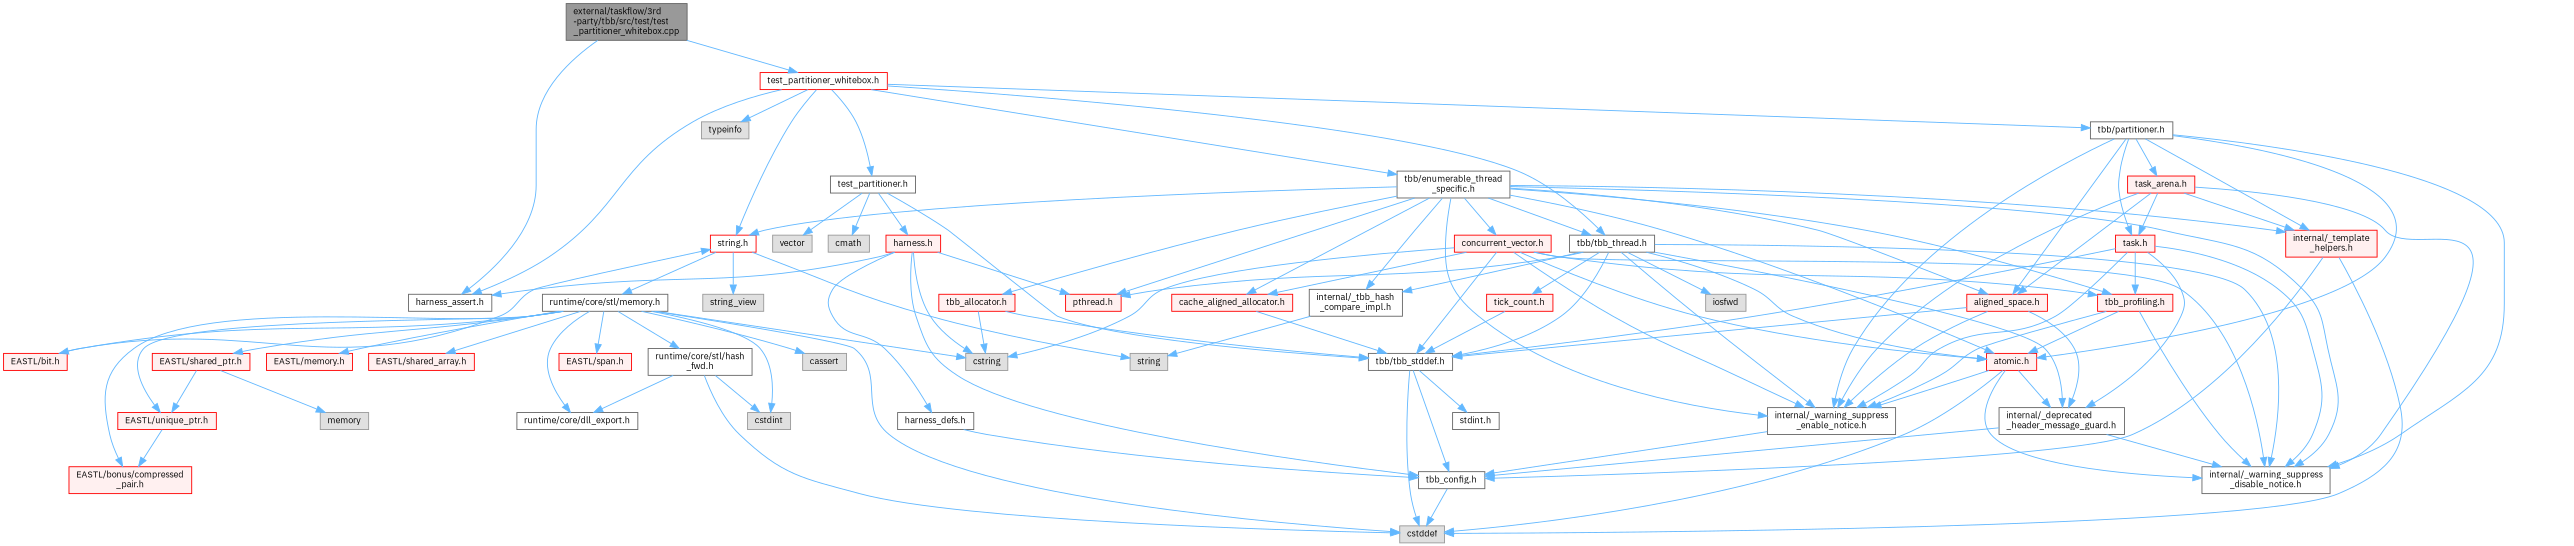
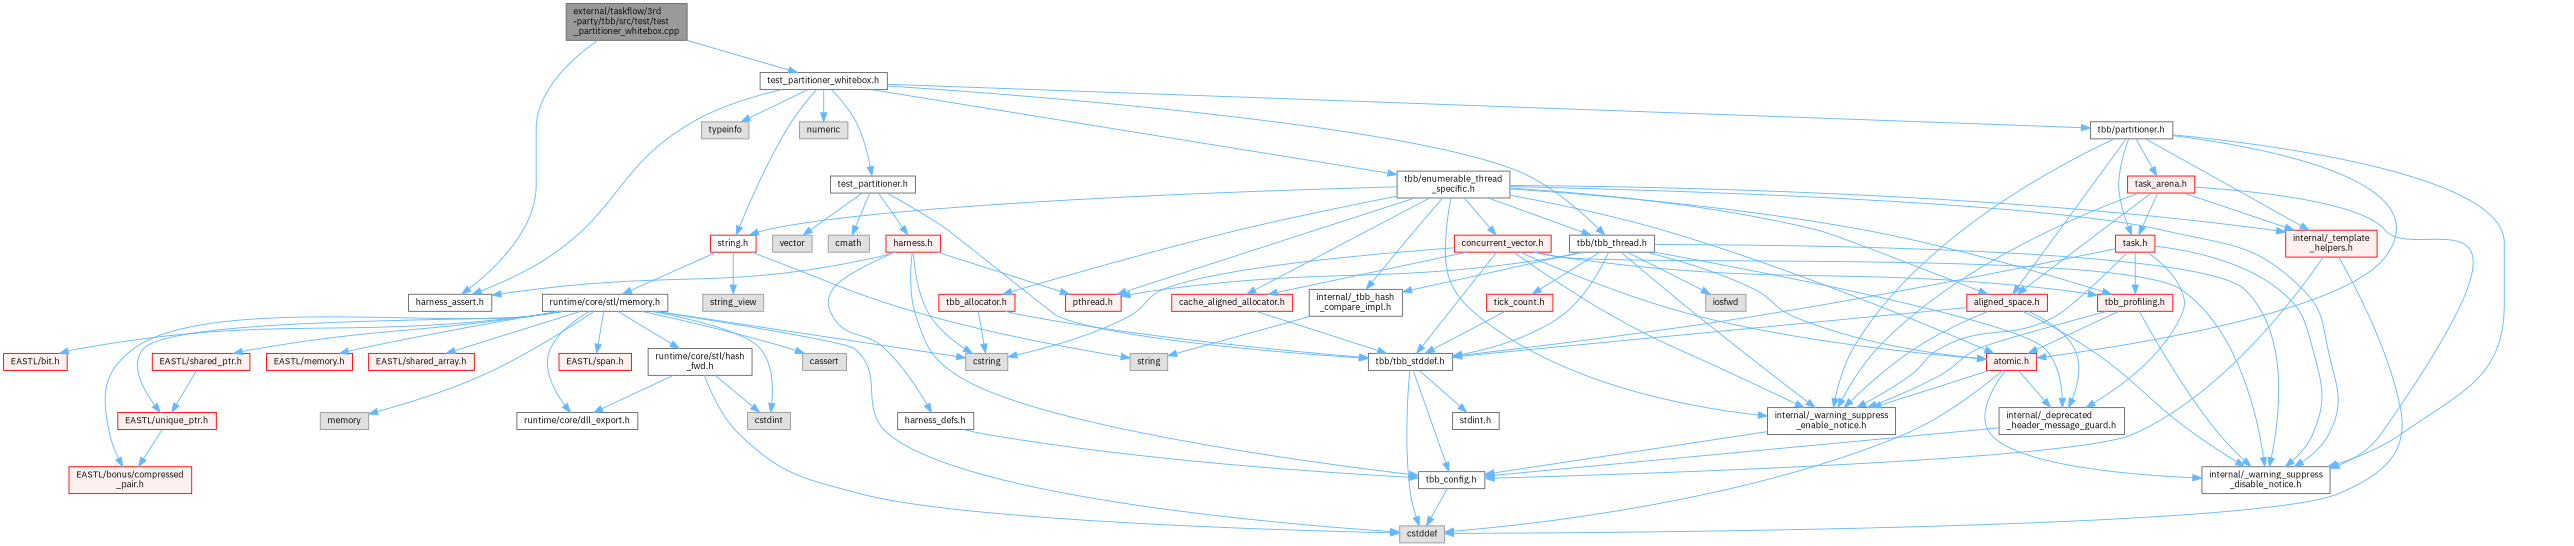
(824, 81) -> (824, 81)
none -> (824, 130)
(339, 347) -> none
(269, 390) -> (490, 372)
(2159, 449) -> (2133, 382)
